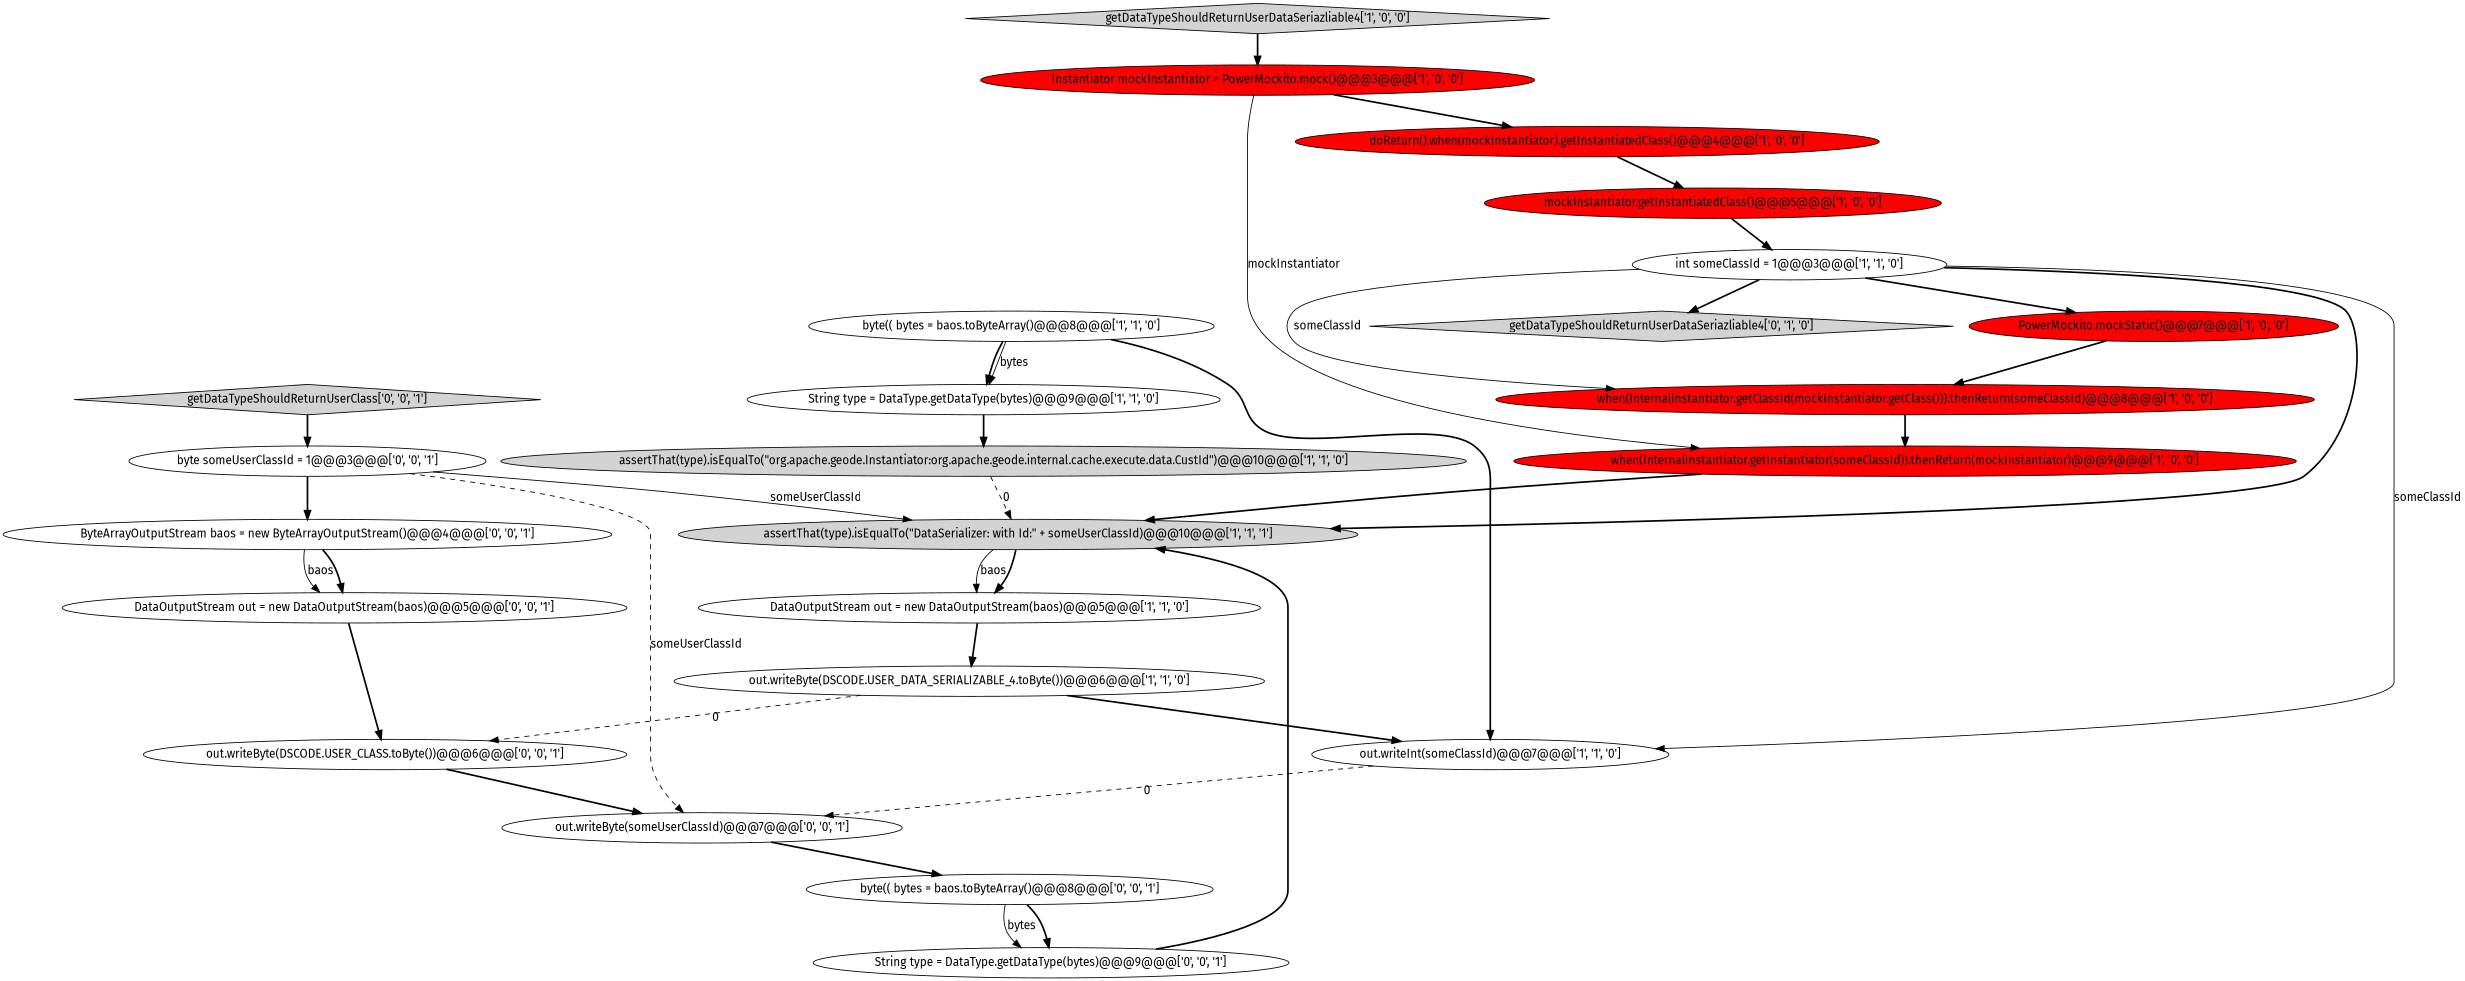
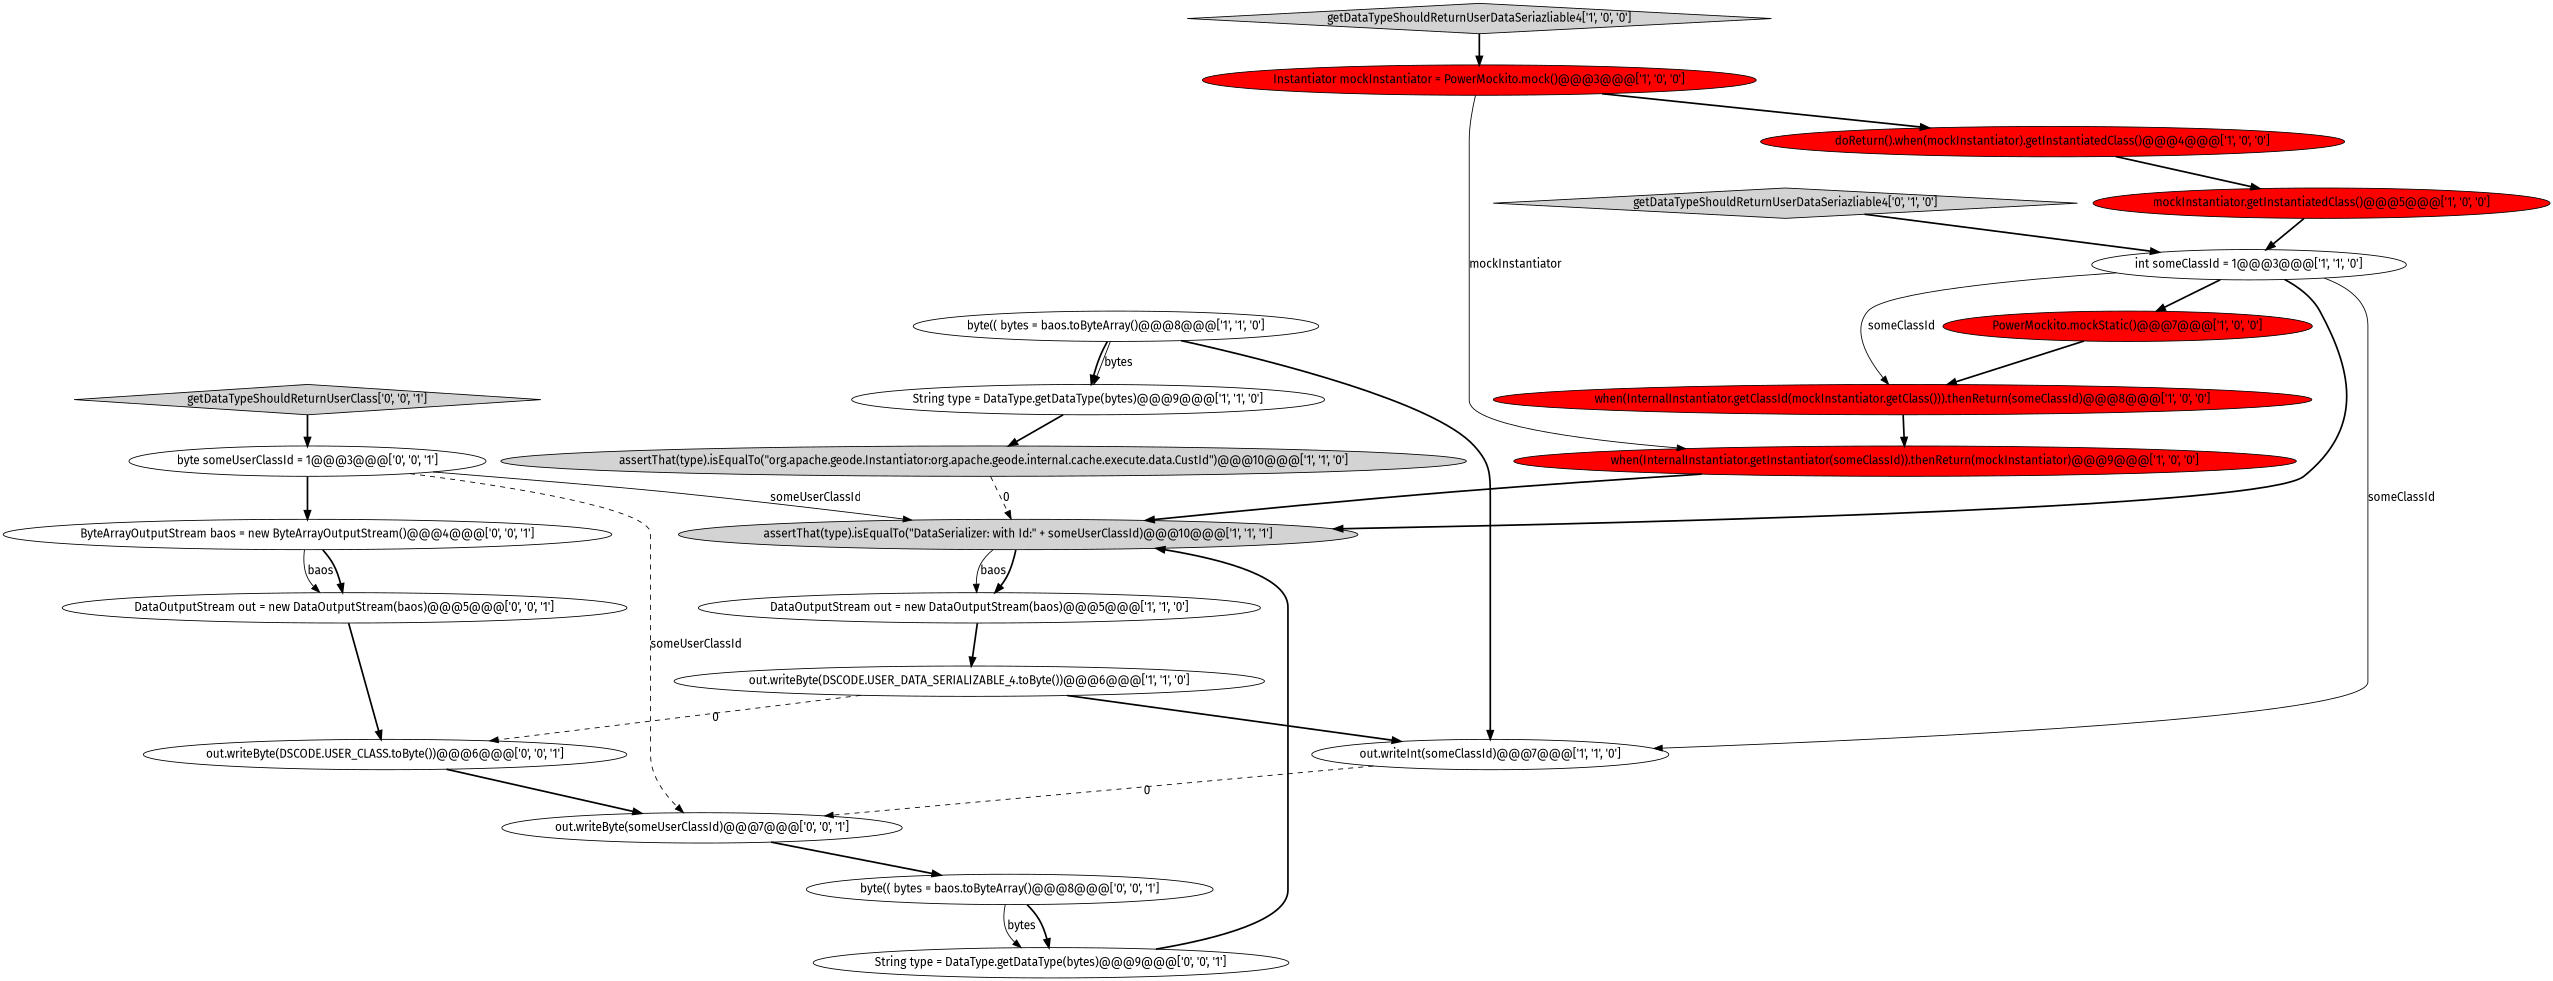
(1728, 294) -> (2008, 233)
